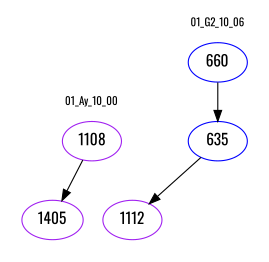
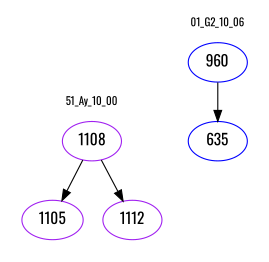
(218, 62) -> (218, 62)
(92, 102) -> (92, 102)
(179, 177) -> (110, 176)
(53, 220) -> (53, 220)
